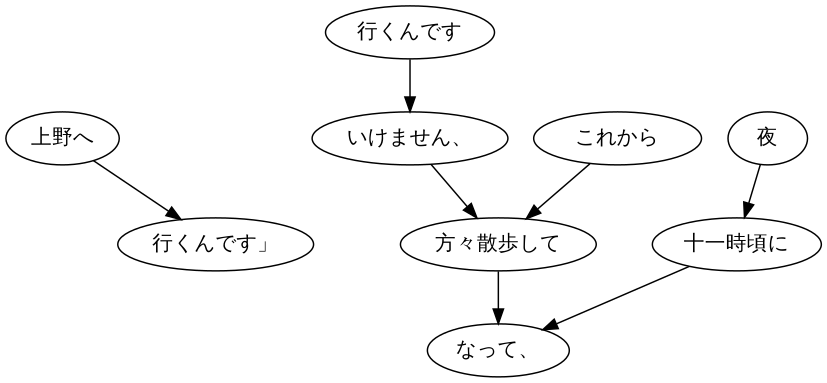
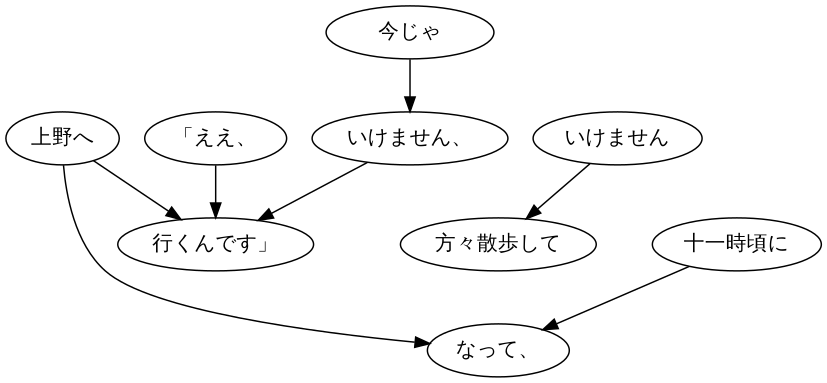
(410, 32) -> (410, 32)
none -> (216, 138)
(618, 138) -> (618, 138)
(768, 138) -> none
(449, 185) -> (319, 188)
(498, 290) -> (199, 309)
